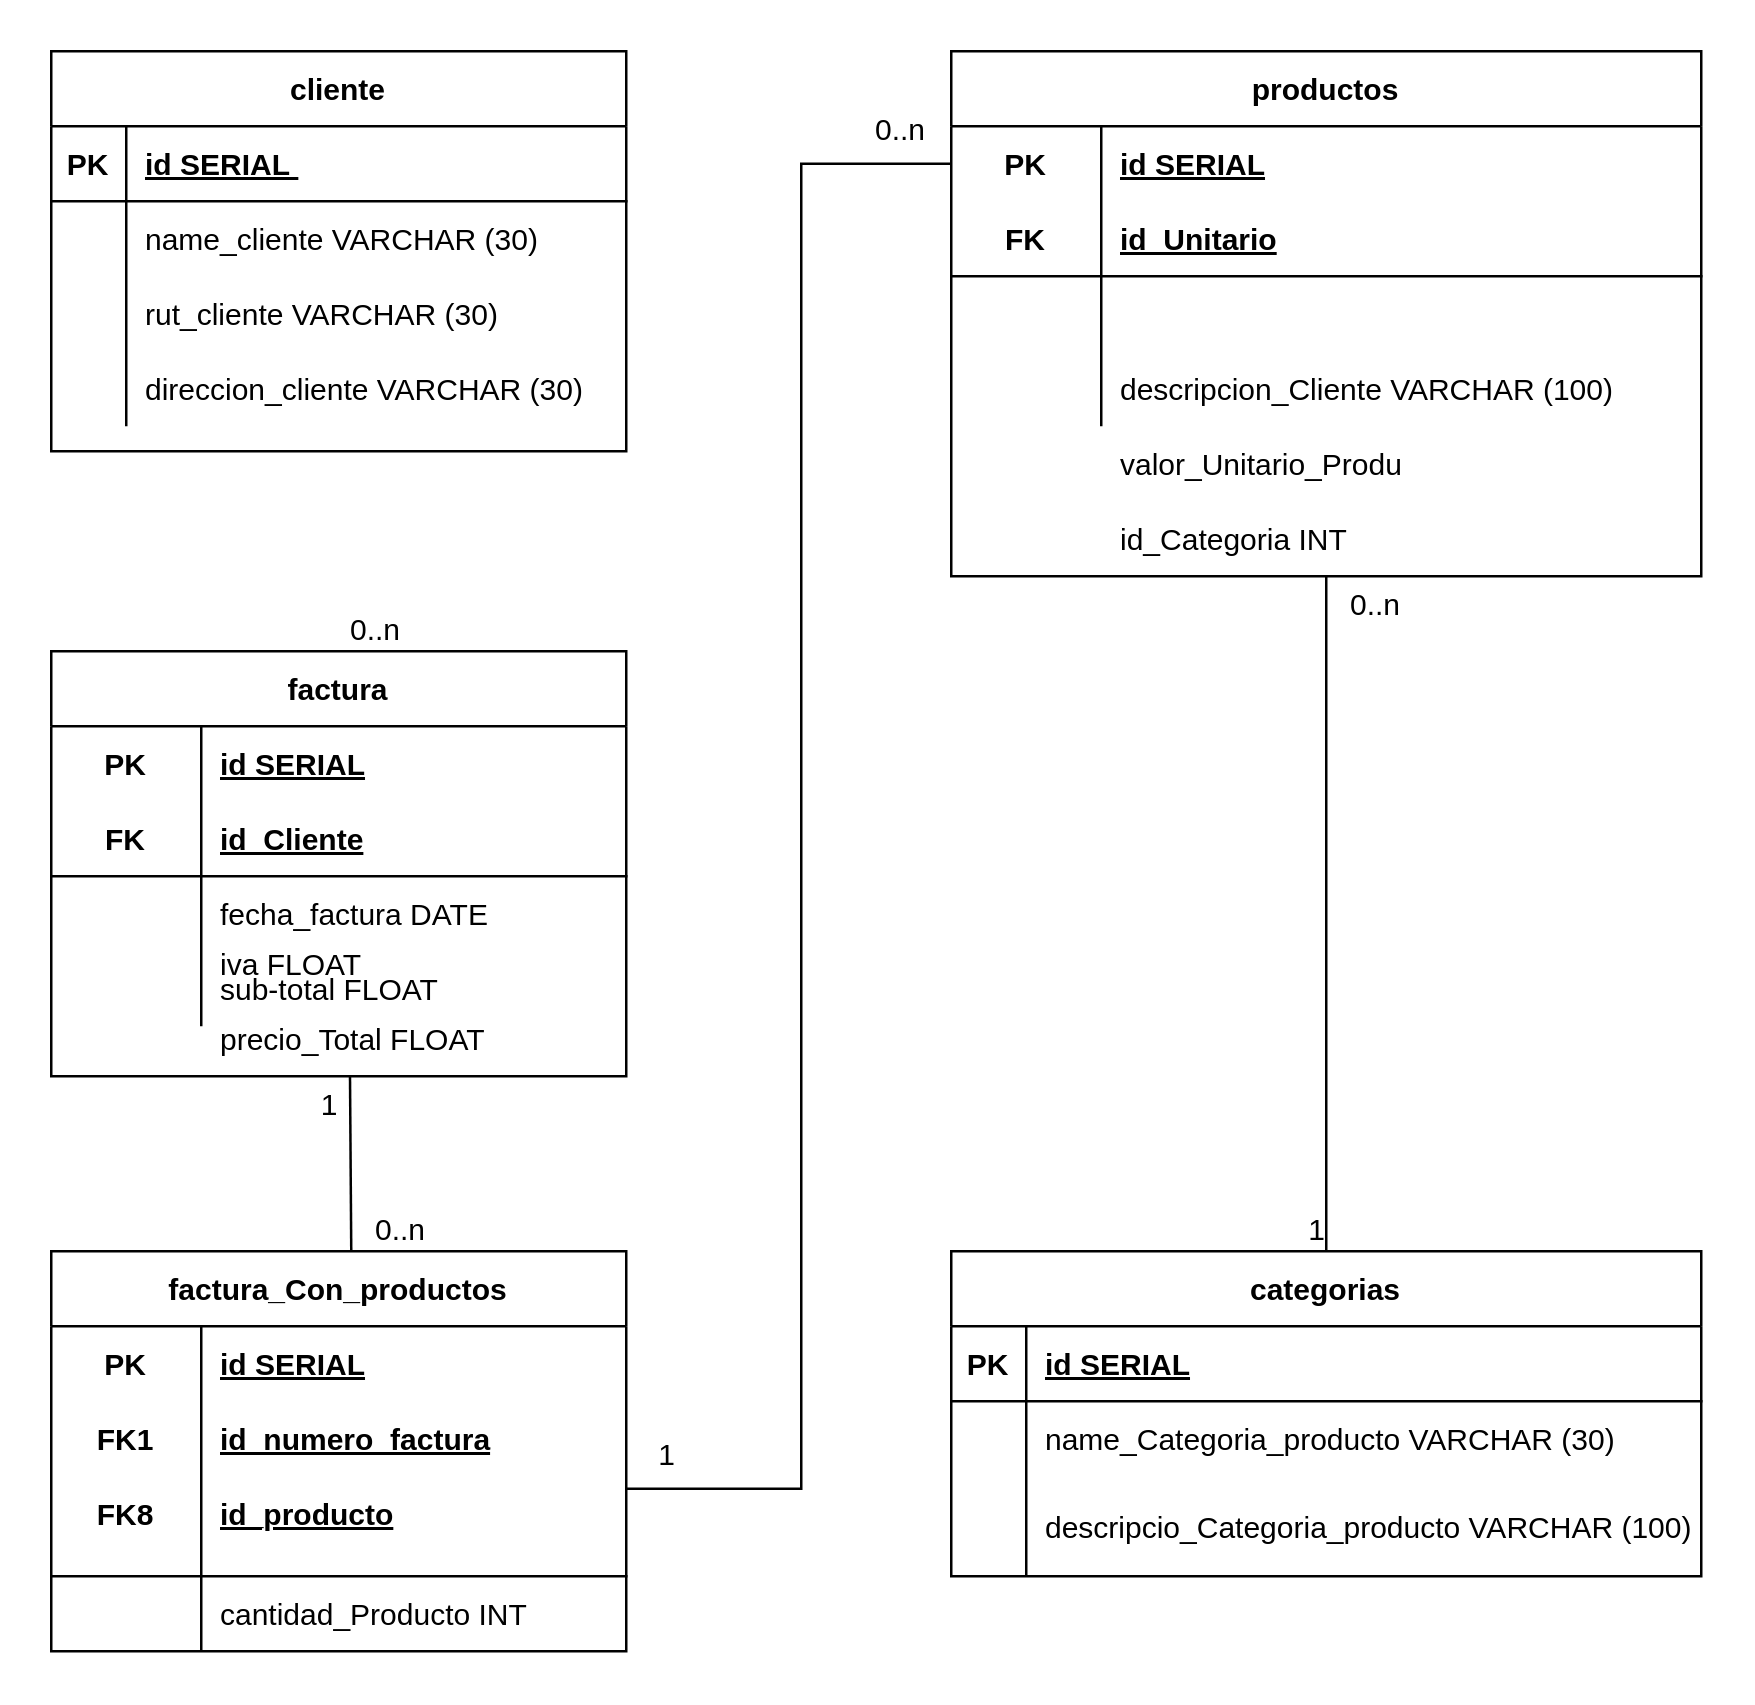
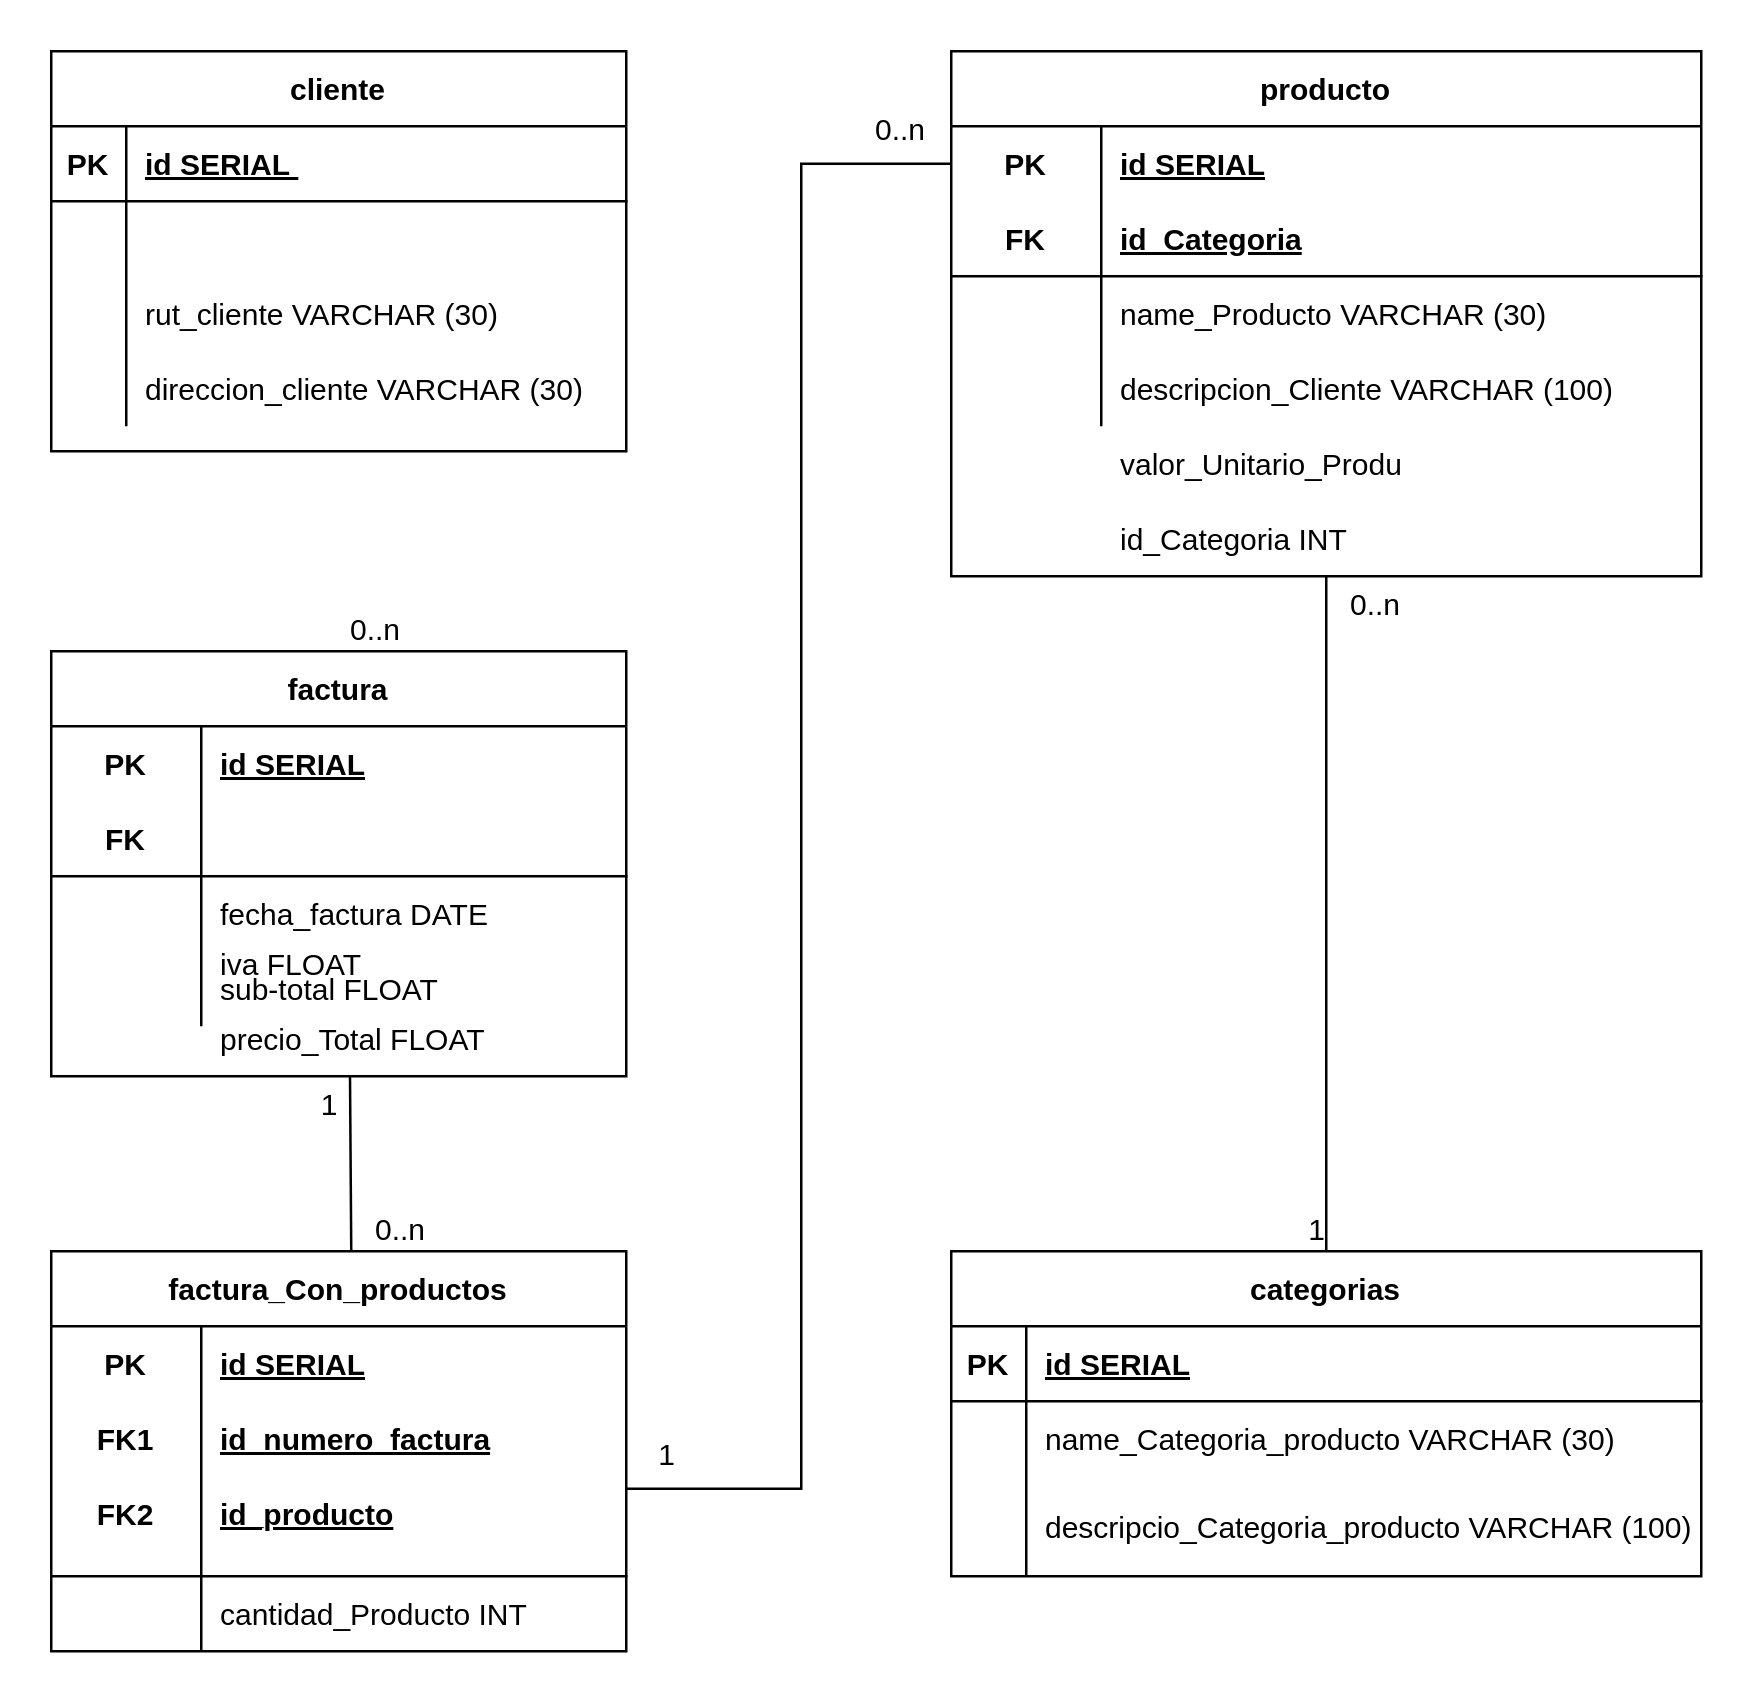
(1325, 90) -> (1325, 90)
(376, 239) -> none
(1201, 240) -> (1213, 240)
none -> (1401, 314)
(414, 839) -> none
(125, 1515) -> (125, 1515)
